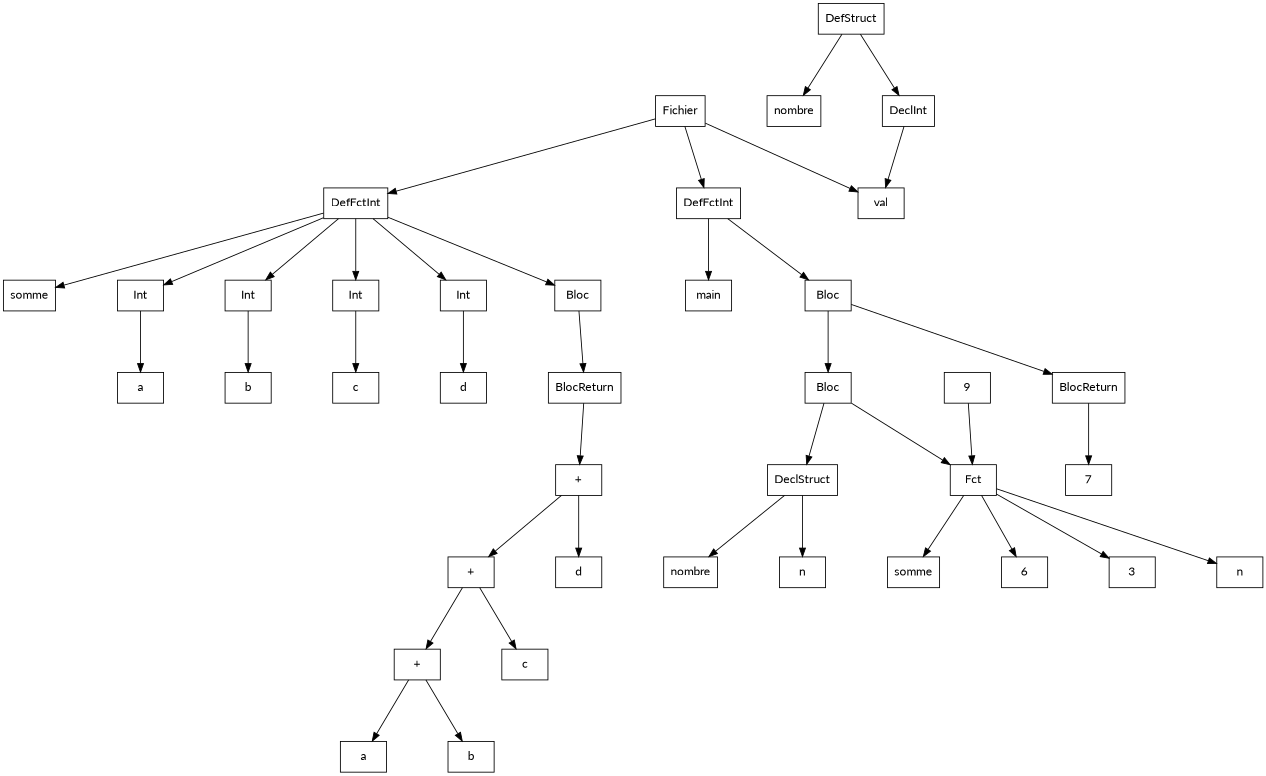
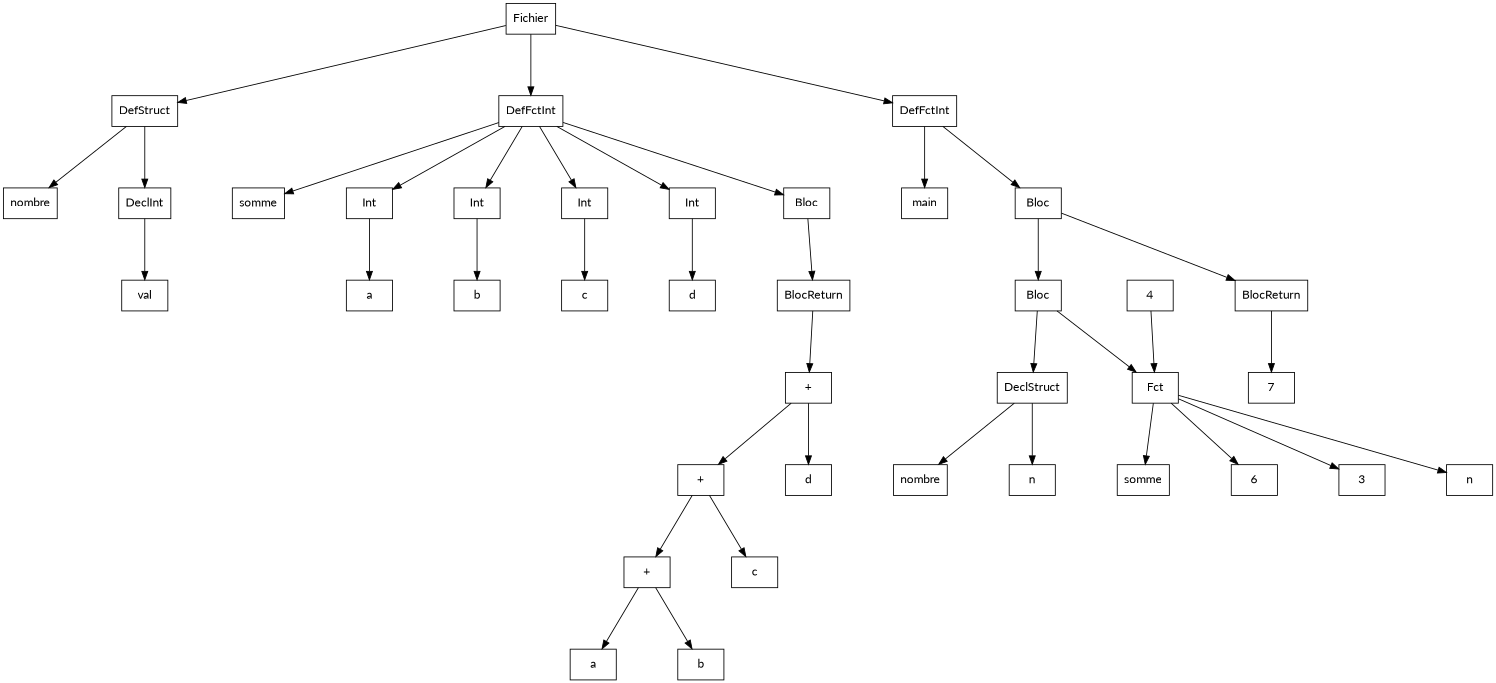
(778, 156) -> (346, 63)
(967, 388) -> (1150, 296)
